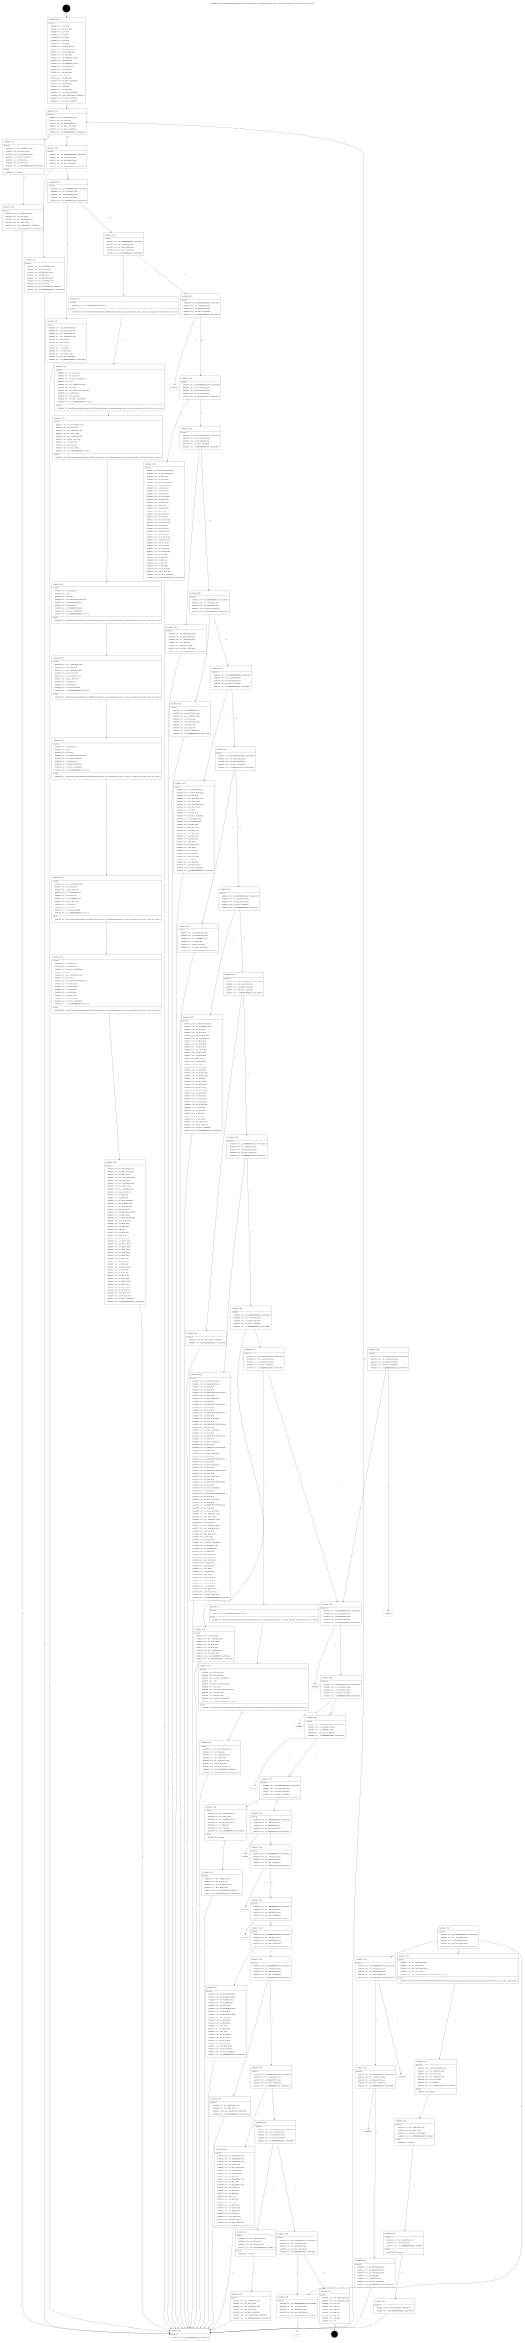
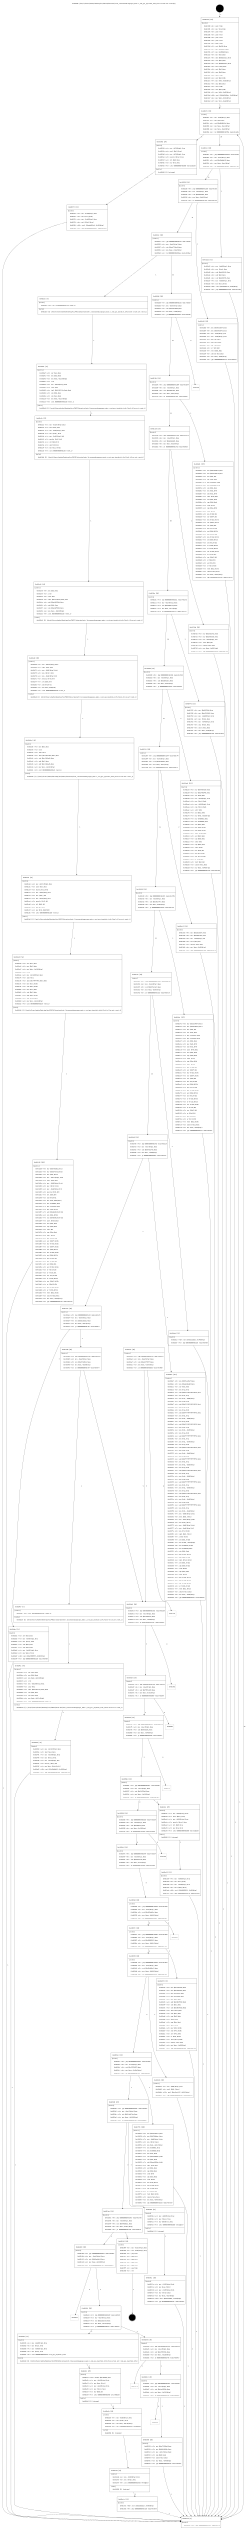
(245, 1909) -> none
(521, 2195) -> (98, 2286)
